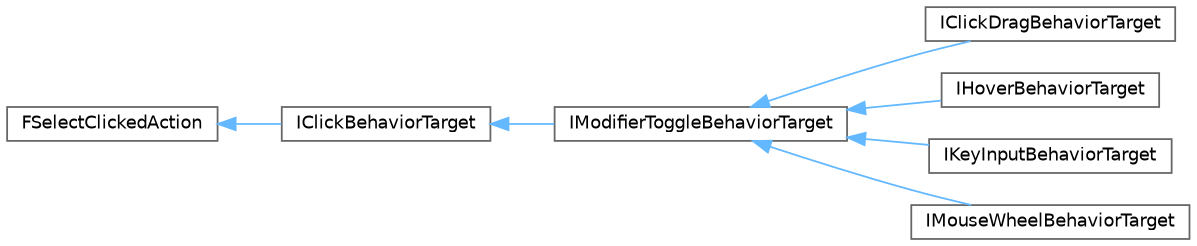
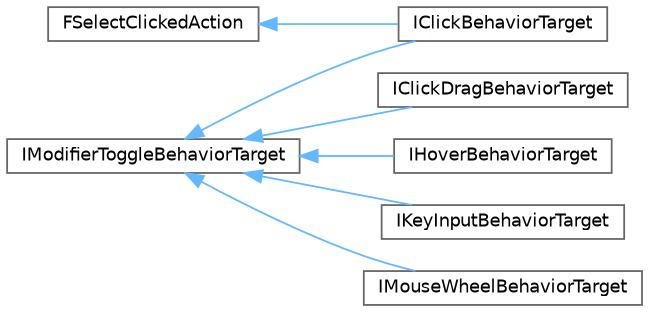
(531, 124) -> (306, 79)
